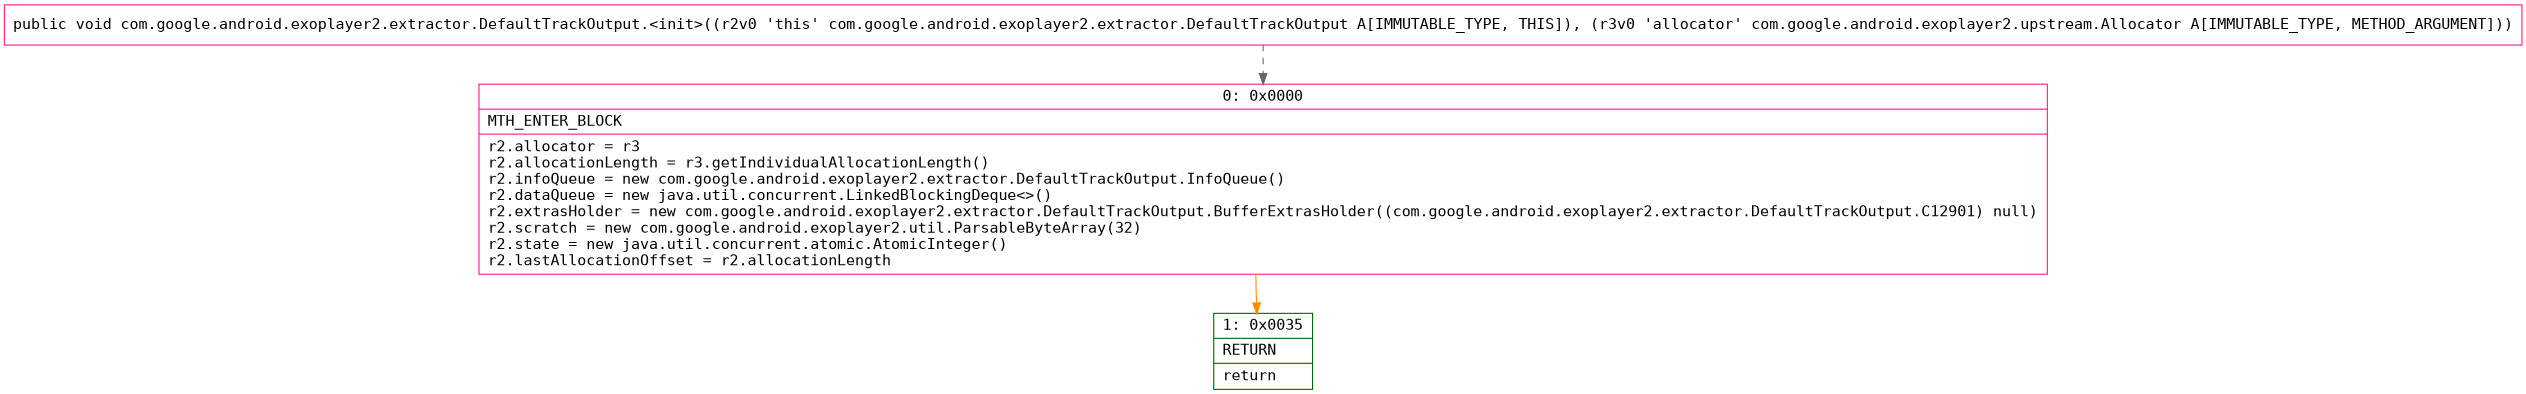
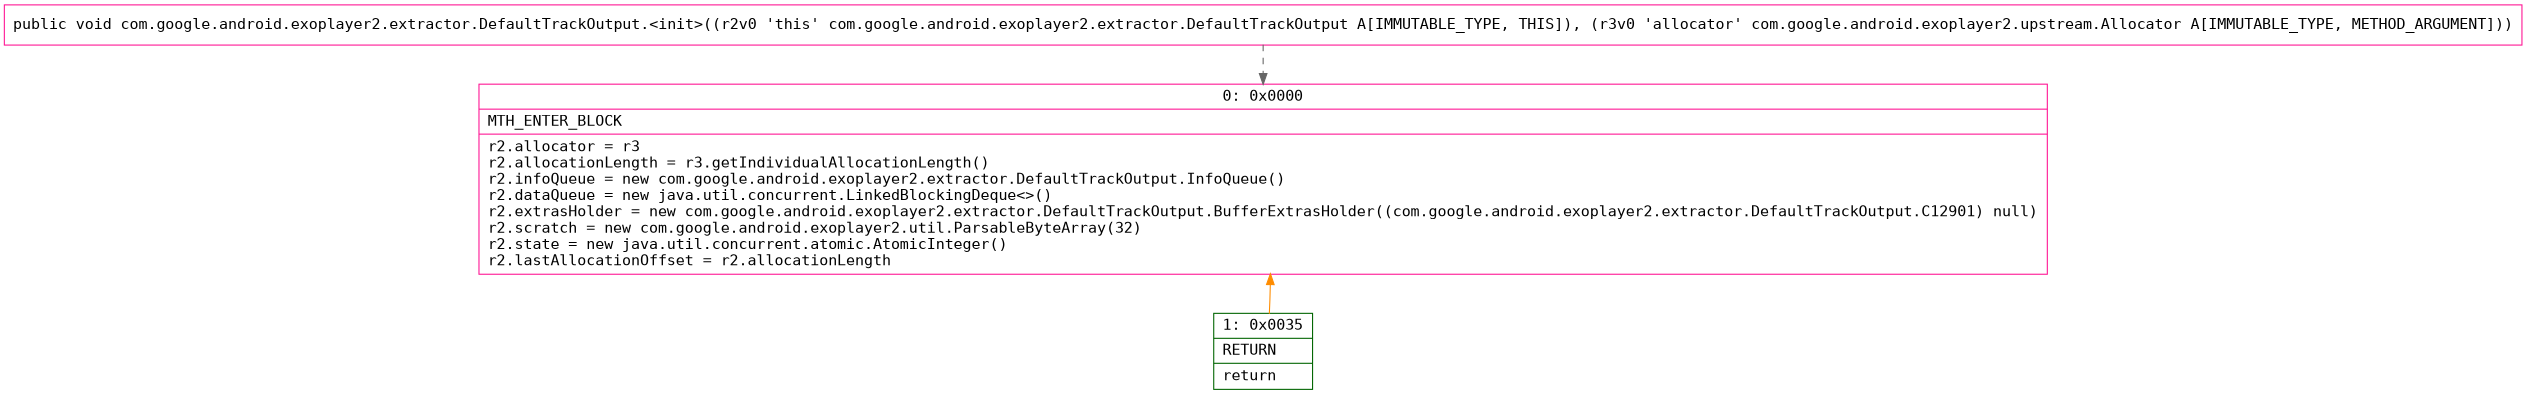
(1256, 288) -> (1270, 299)
